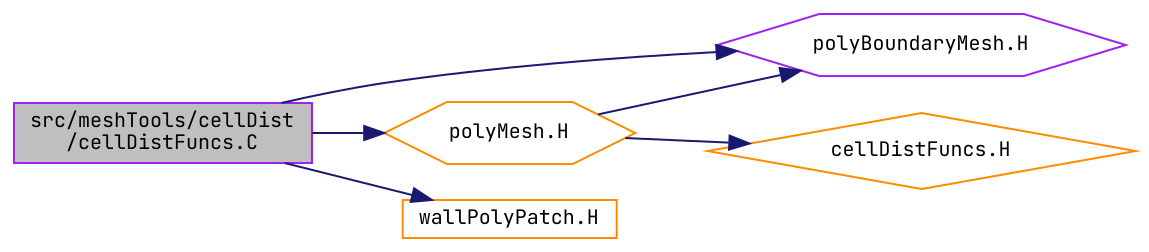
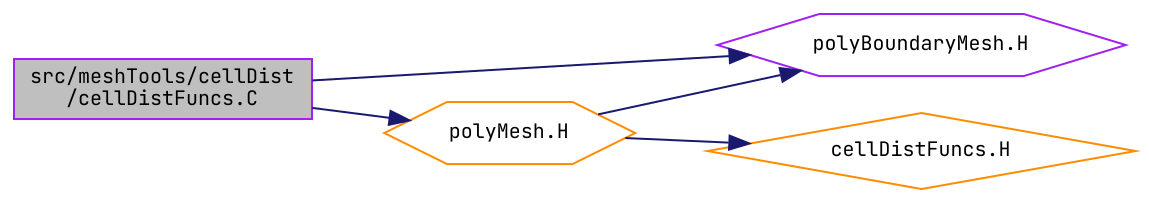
(510, 219) -> none
